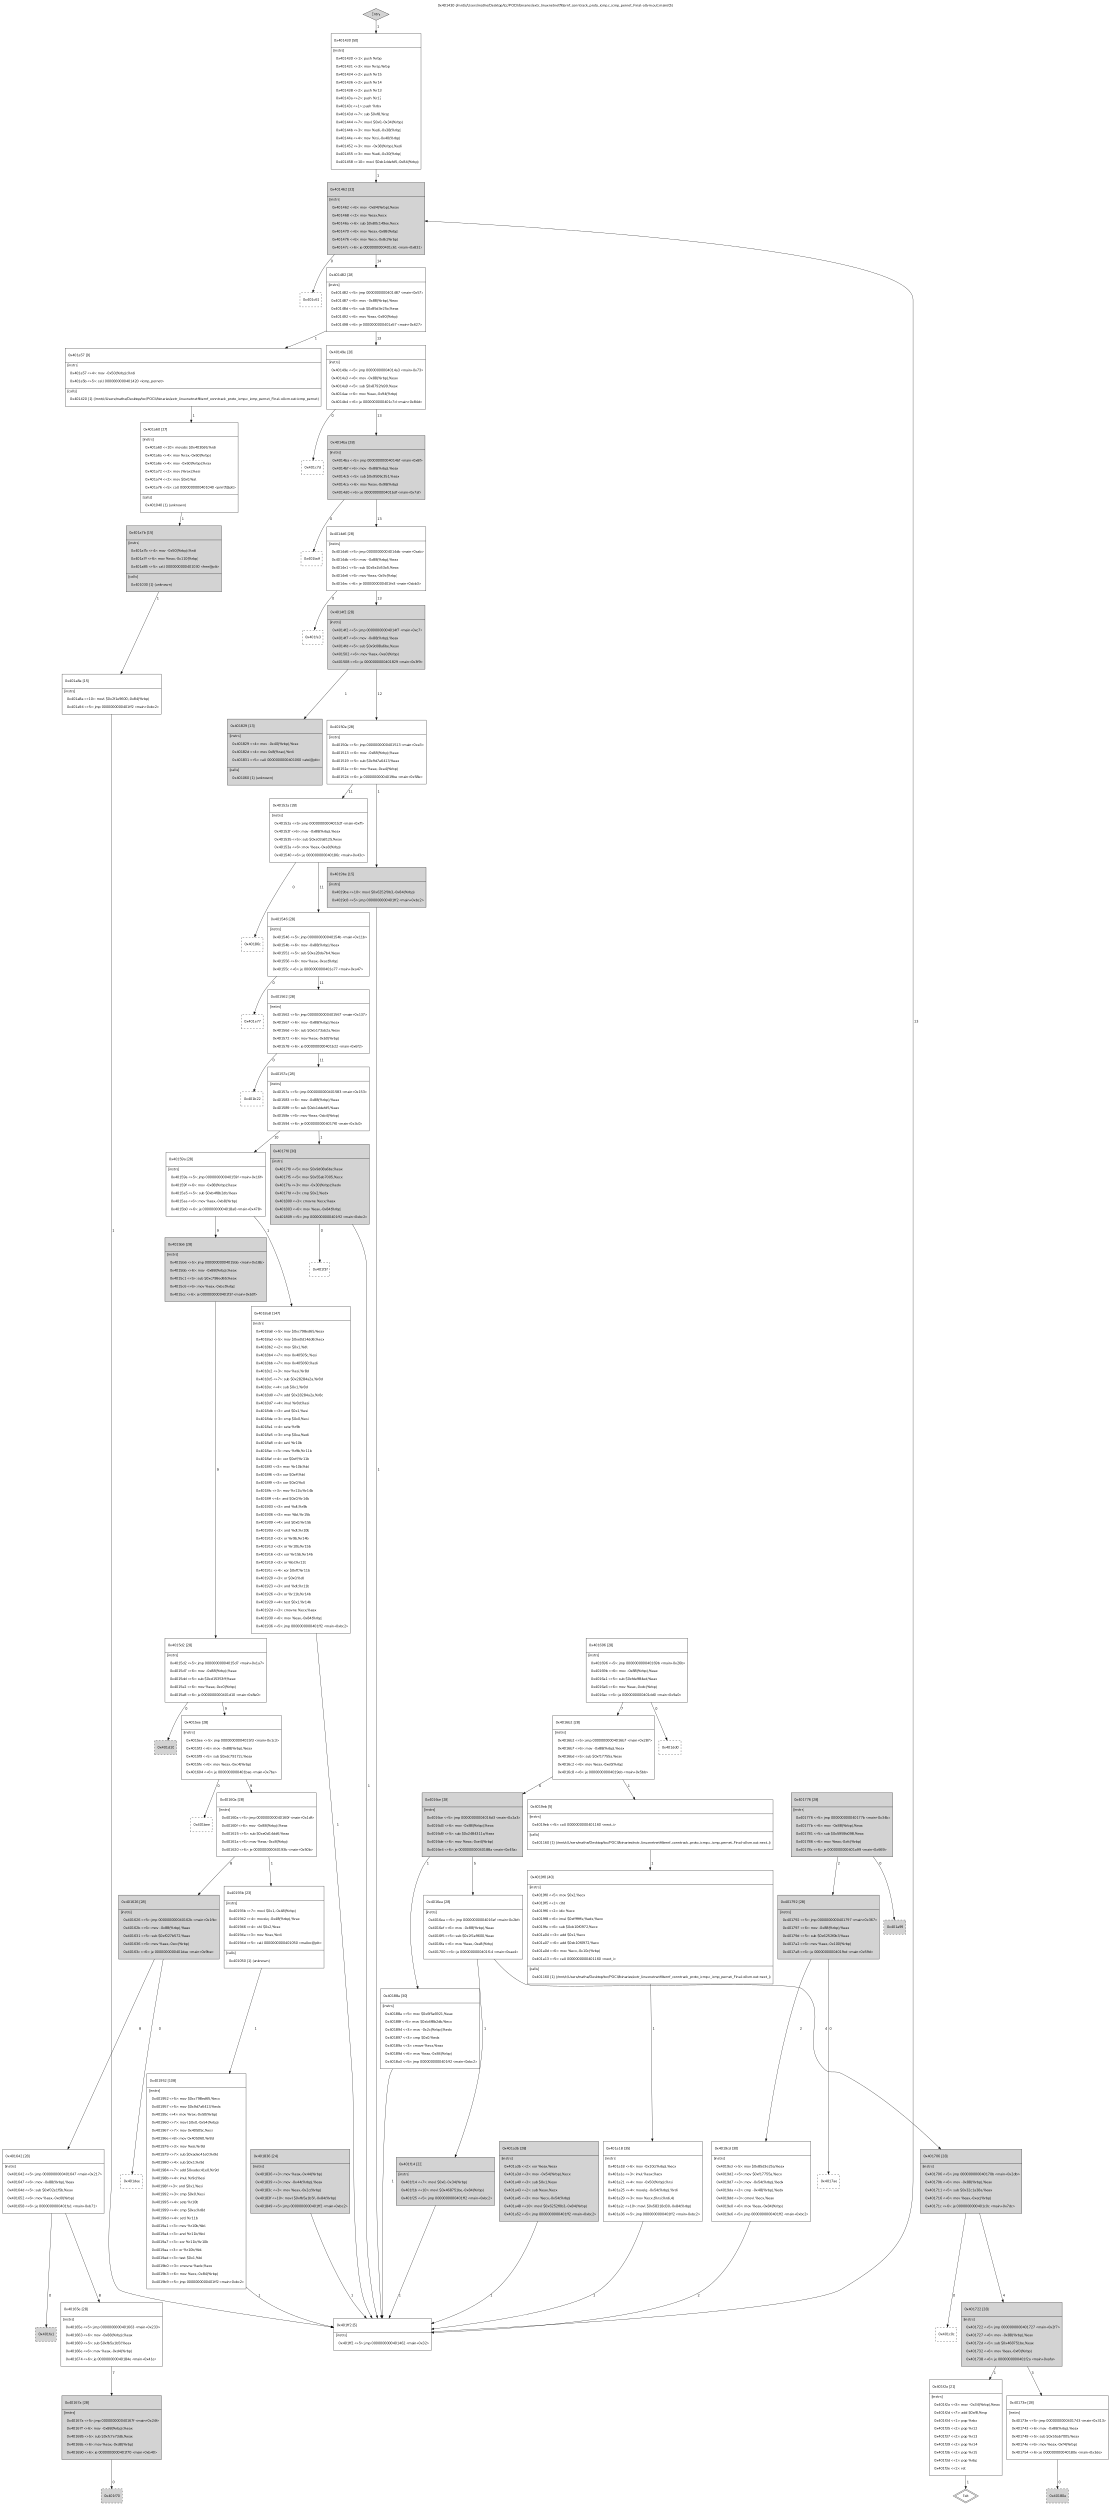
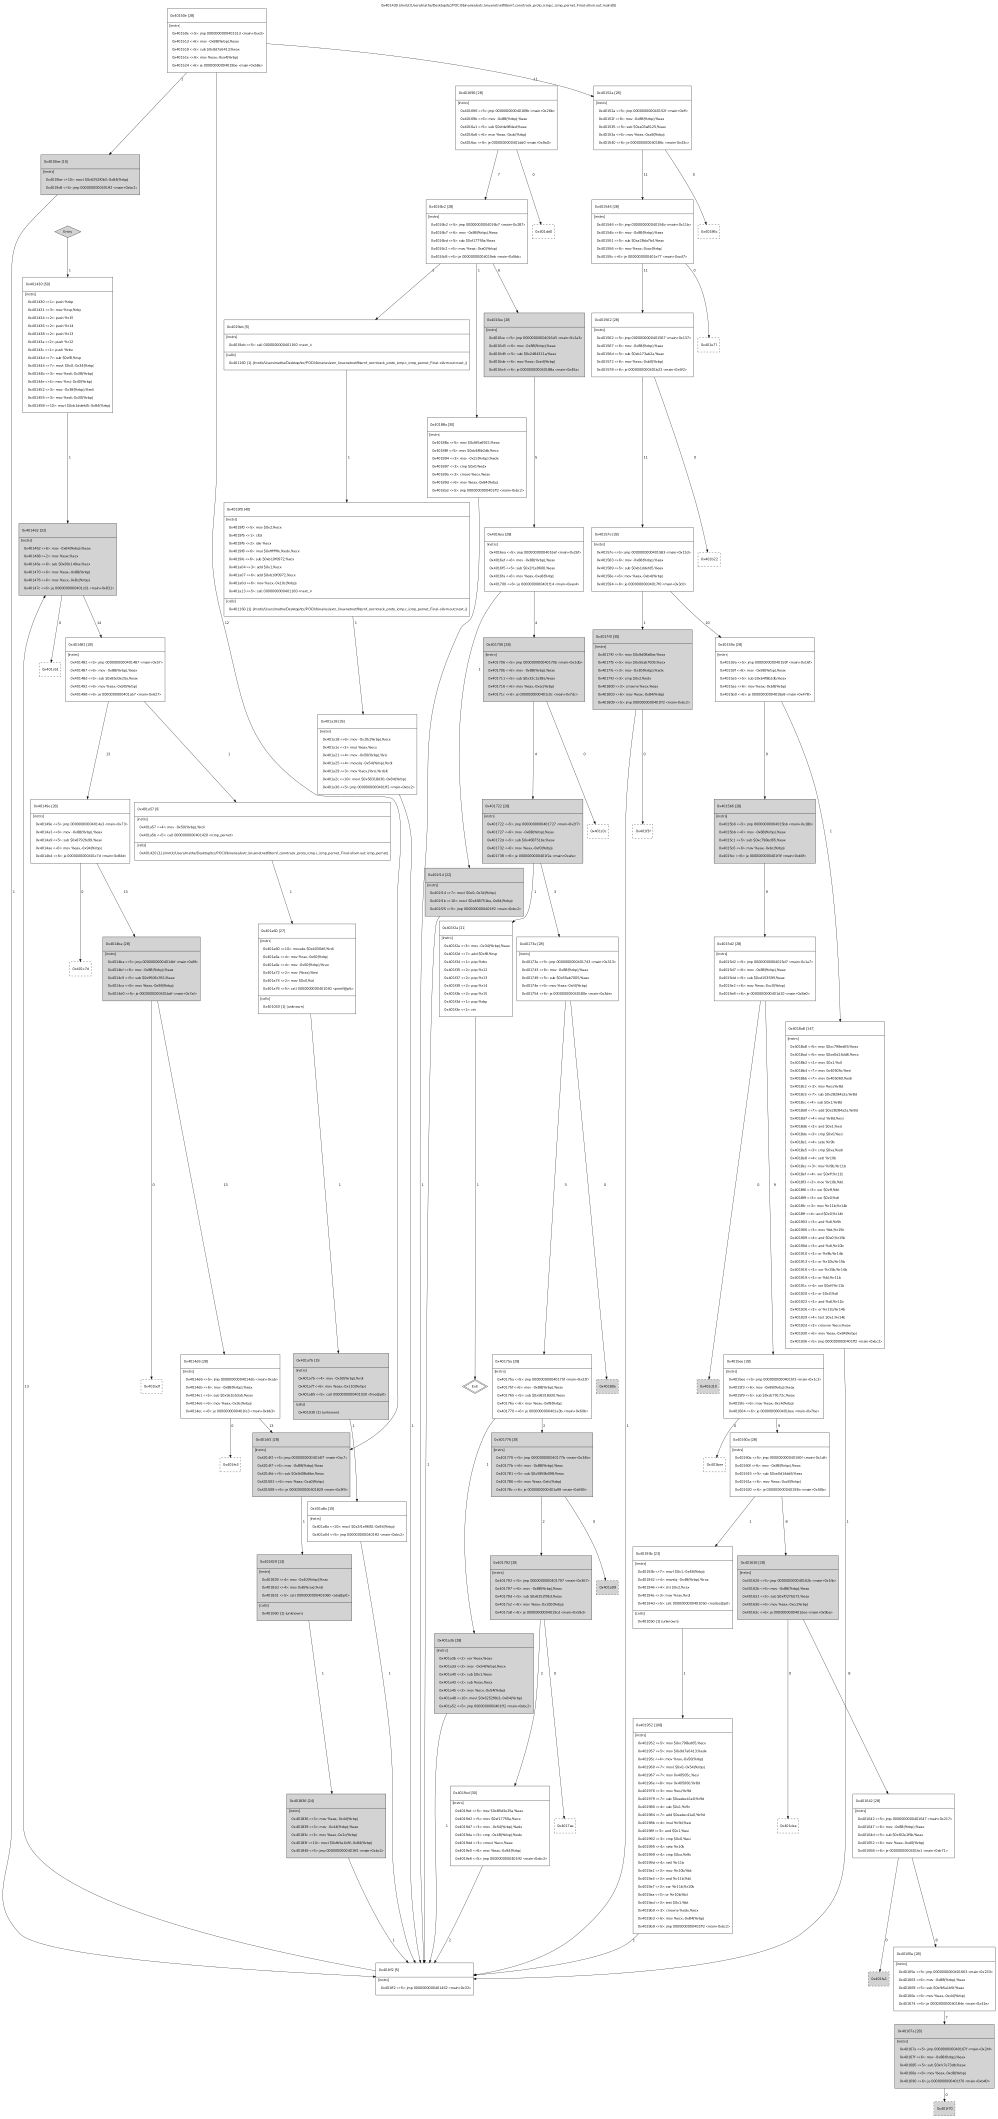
(376, 693) -> (314, 794)
none -> (542, 1386)
none -> (320, 1706)
(411, 1920) -> (477, 339)
